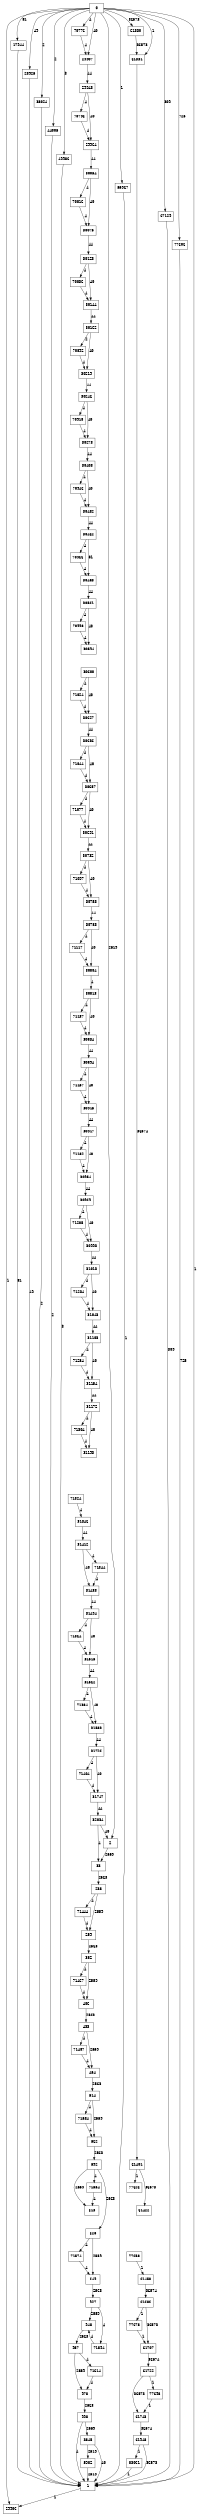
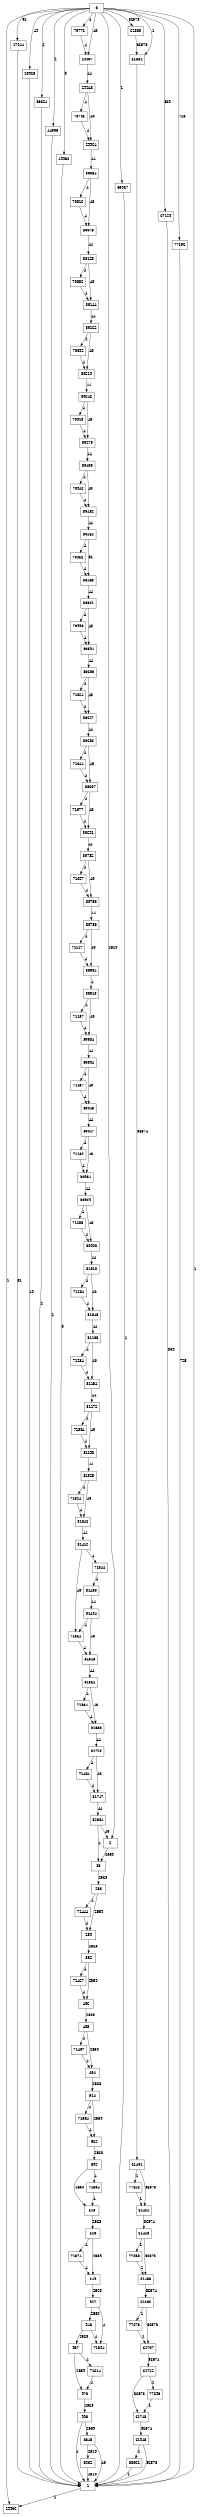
none -> (89, 660)
none -> (89, 1476)
(84, 1567) -> (77, 1589)
(106, 2198) -> (92, 2221)
none -> (139, 2198)
none -> (144, 2234)
(91, 2339) -> (93, 2336)
